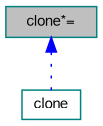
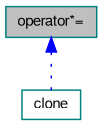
(51, 22) -> (51, 22)
